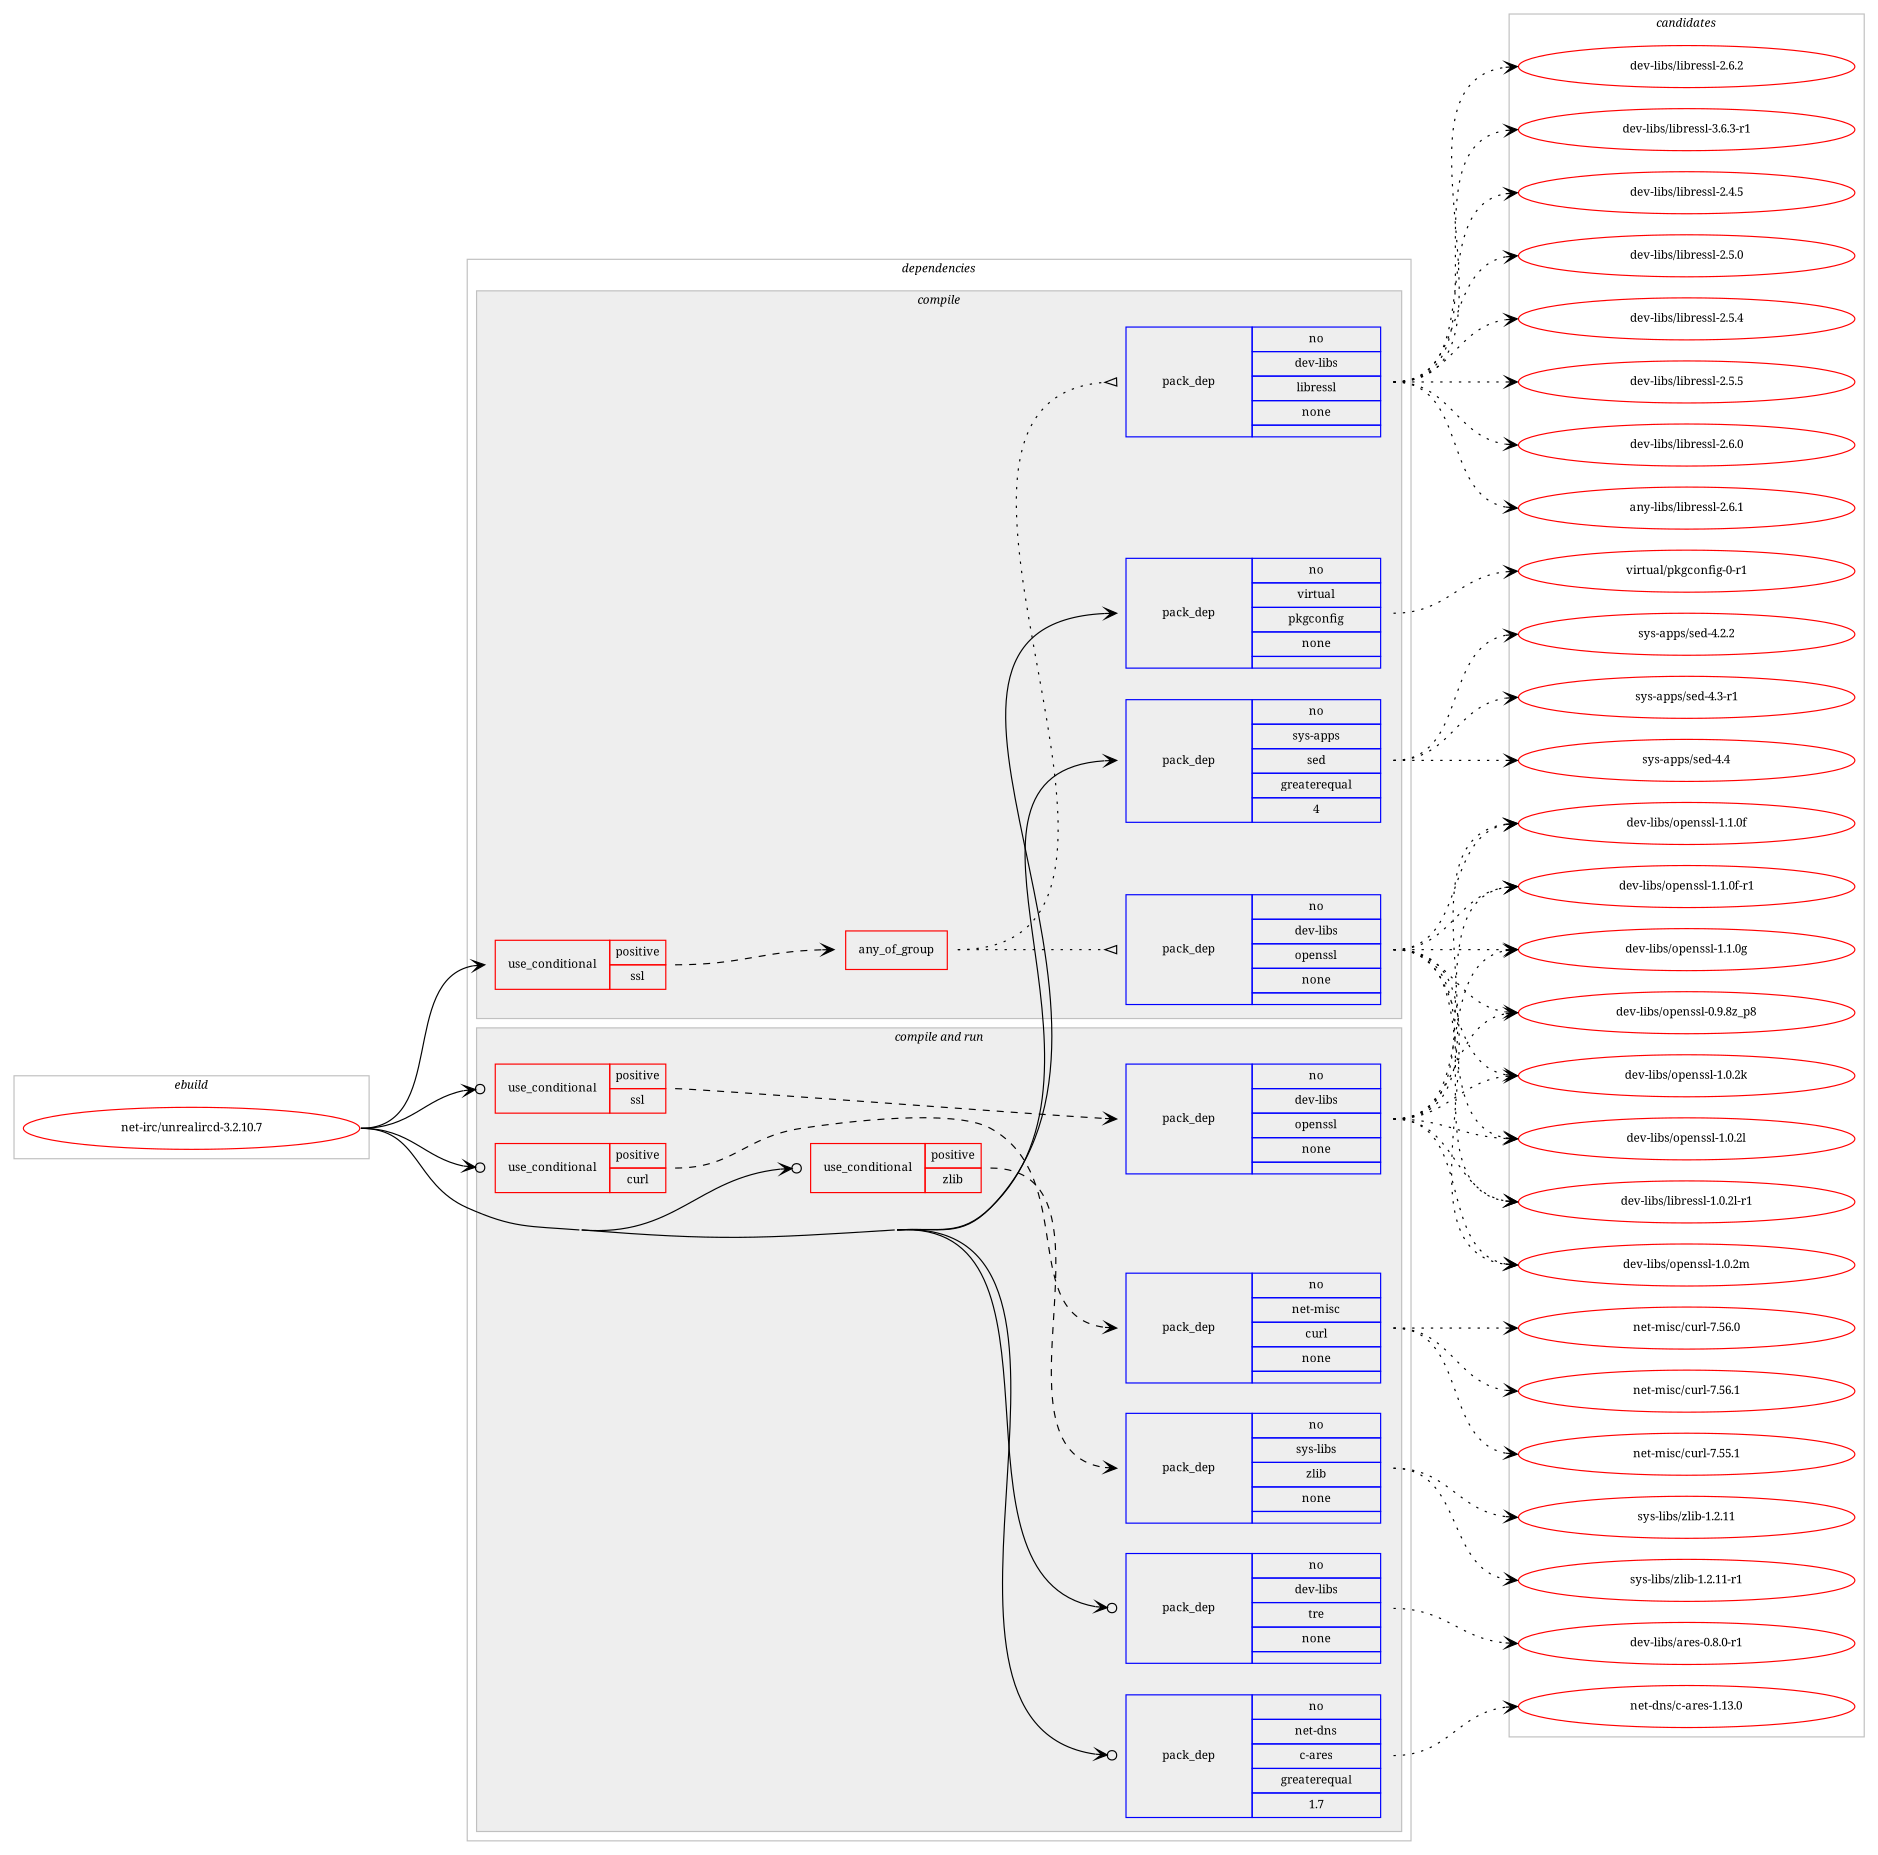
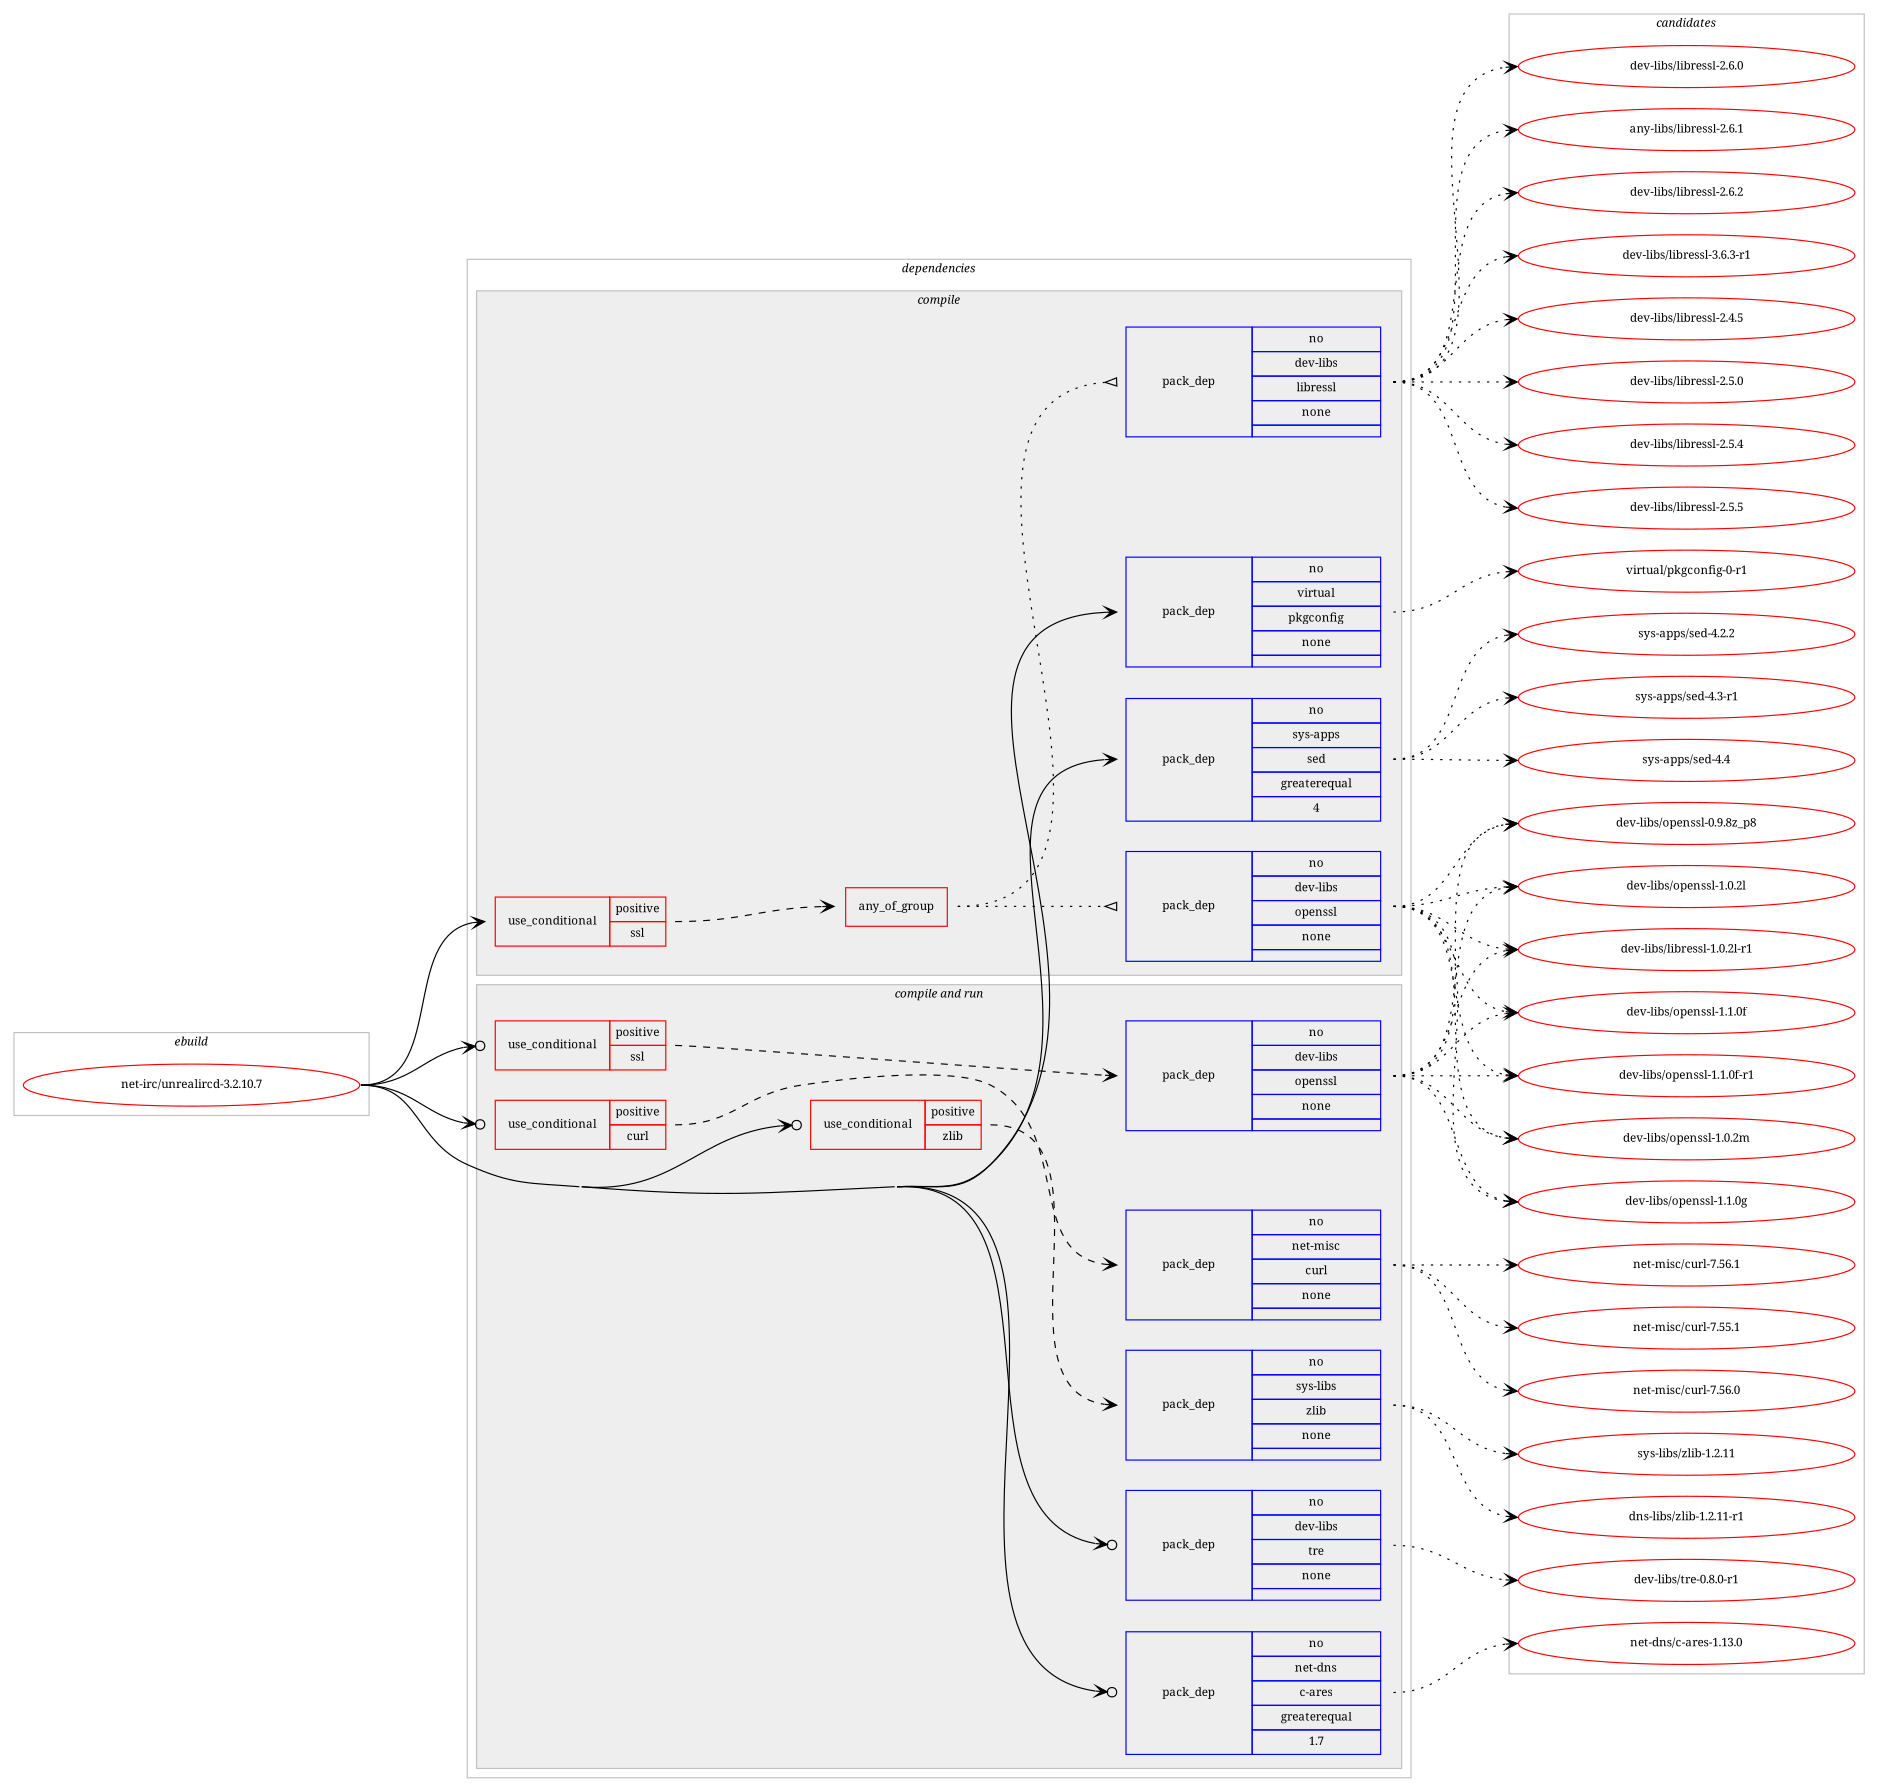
(1687, 1076) -> none
(1687, 1580) -> (1687, 1517)
(1687, 1643) -> (1687, 1580)
